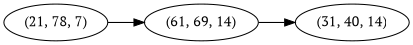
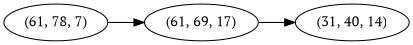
(56, 22) -> (56, 22)
(201, 22) -> (201, 22)
